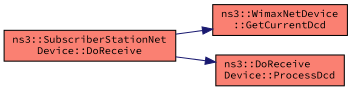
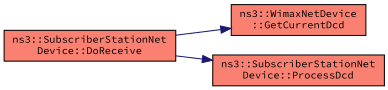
(280, 70) -> (299, 70)
